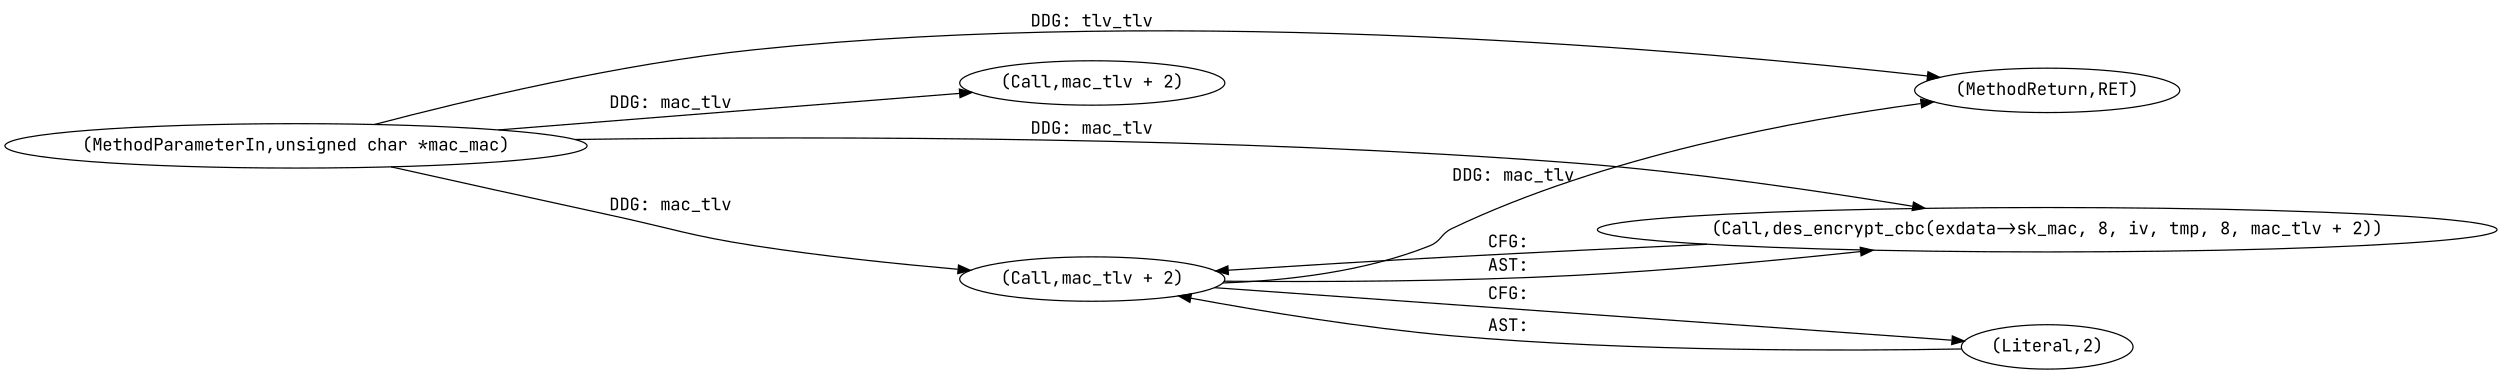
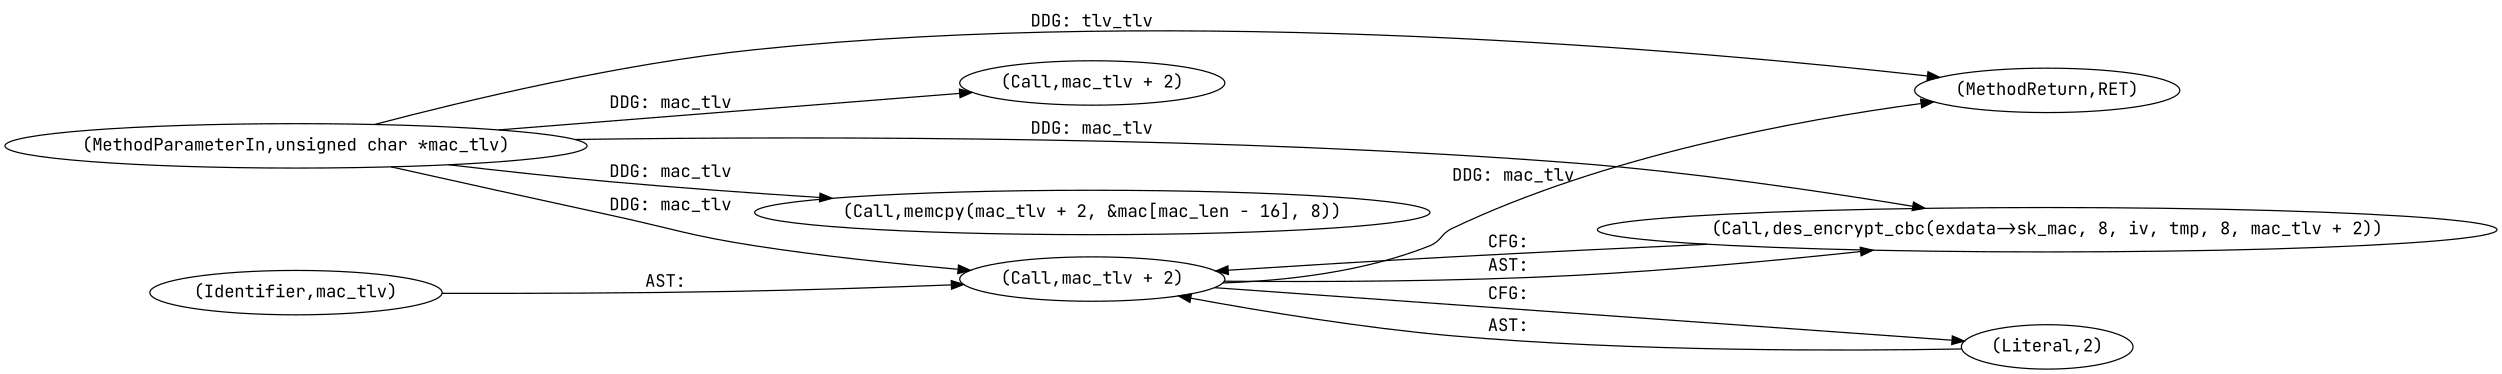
(296, 146) -> (296, 146)
none -> (1092, 212)
none -> (296, 293)
